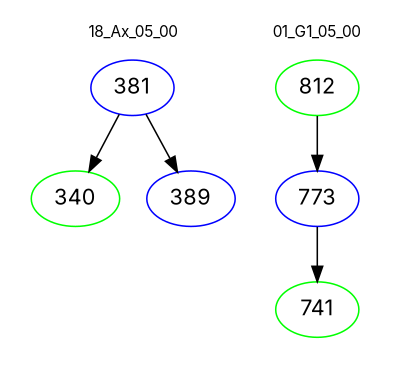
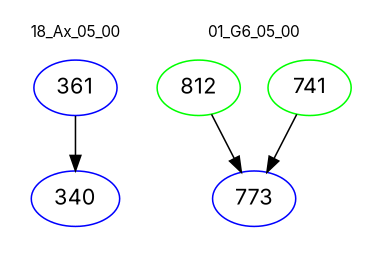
(317, 33) -> (254, 33)
(132, 88) -> (75, 88)
(75, 199) -> (75, 199)
(191, 199) -> none
(317, 247) -> (285, 136)
